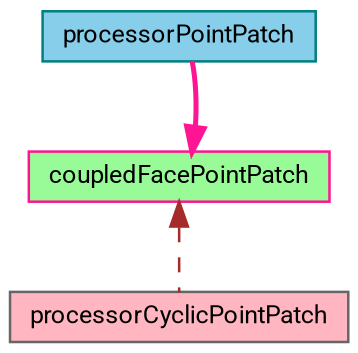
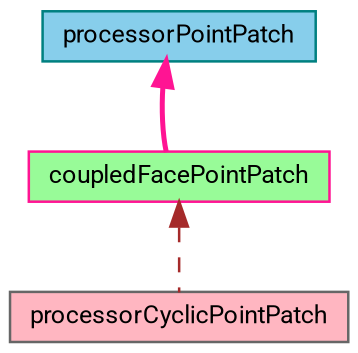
(196, 94) -> (163, 119)
